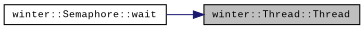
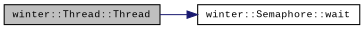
(180, 15) -> (174, 15)
